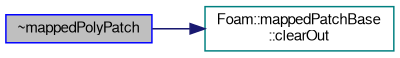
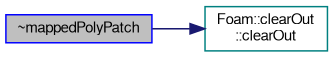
(299, 29) -> (266, 29)
